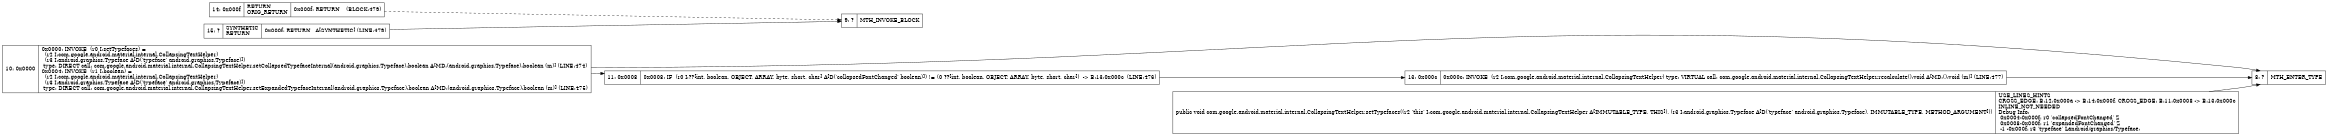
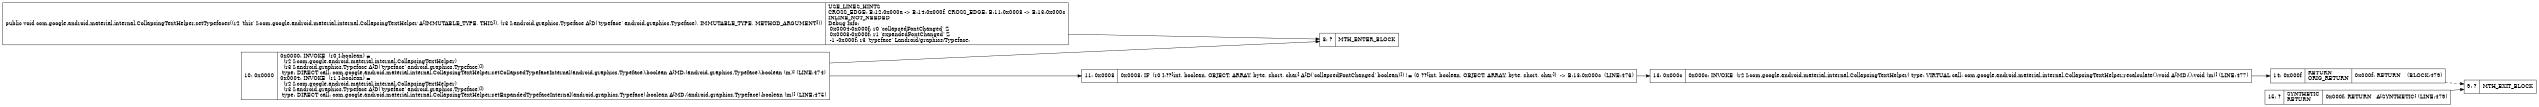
(890, 20) -> (2508, 87)
(95, 49) -> (326, 56)
(2297, 77) -> (1367, 40)
(2127, 78) -> (2259, 76)
